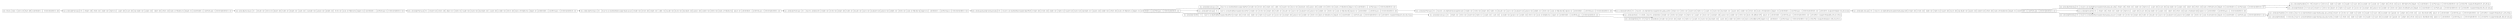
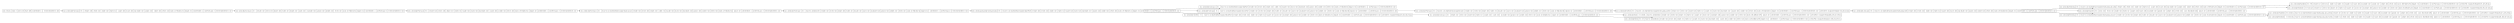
(2102, 11) -> (2102, 11)
